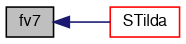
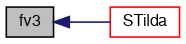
(30, 22) -> (30, 22)
